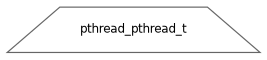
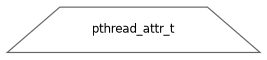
(134, 30) -> (134, 30)
